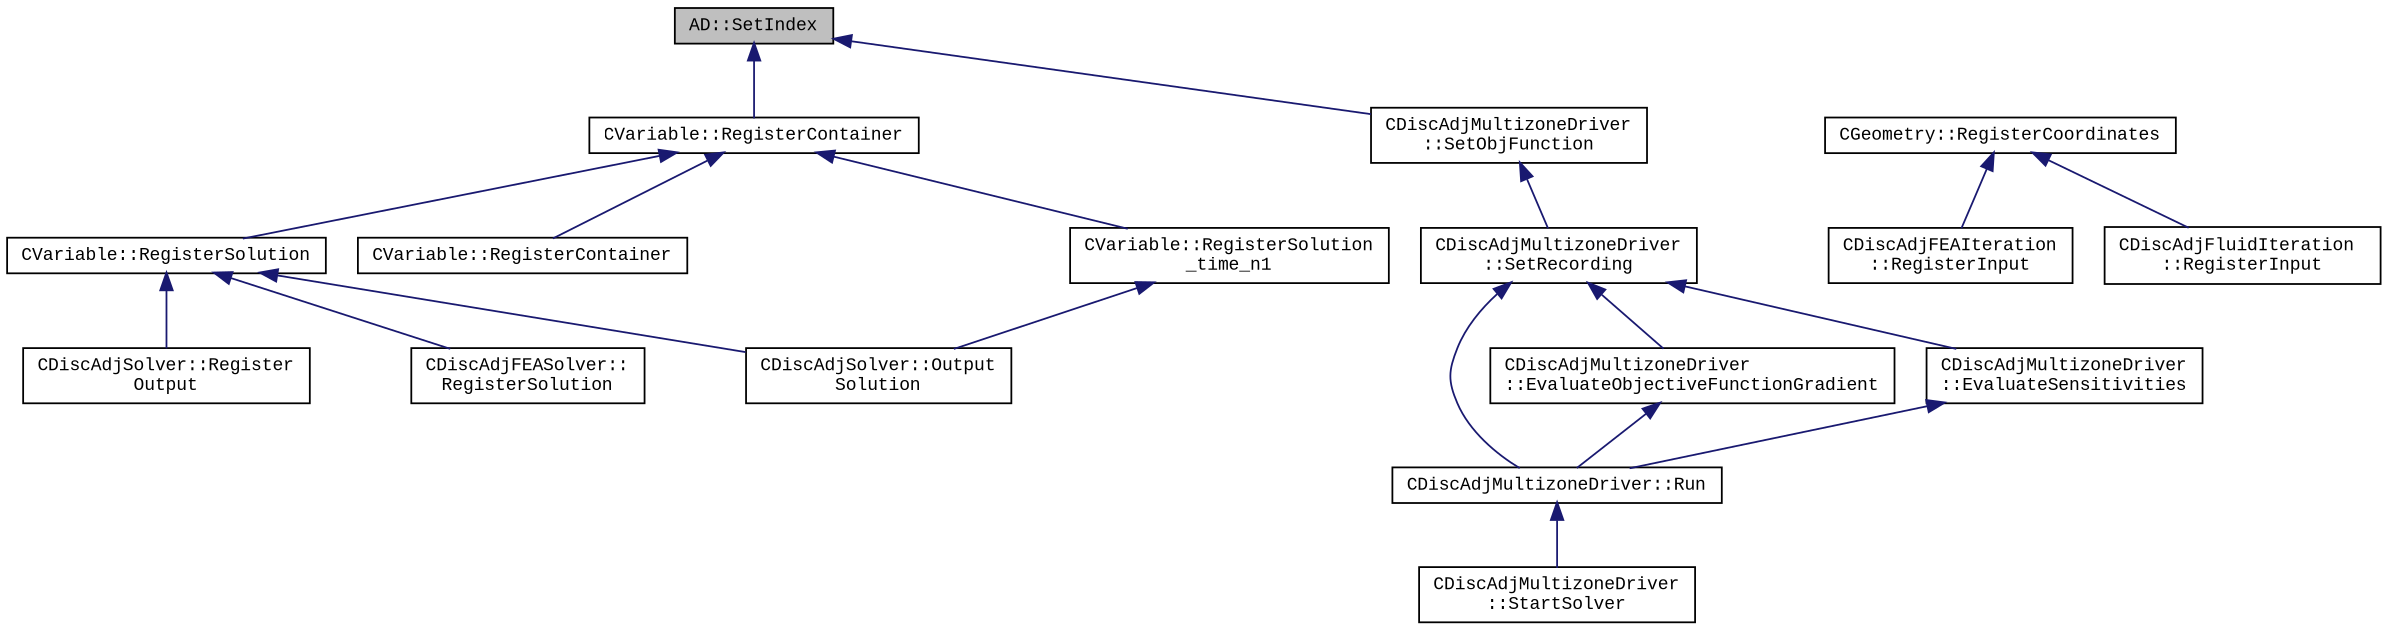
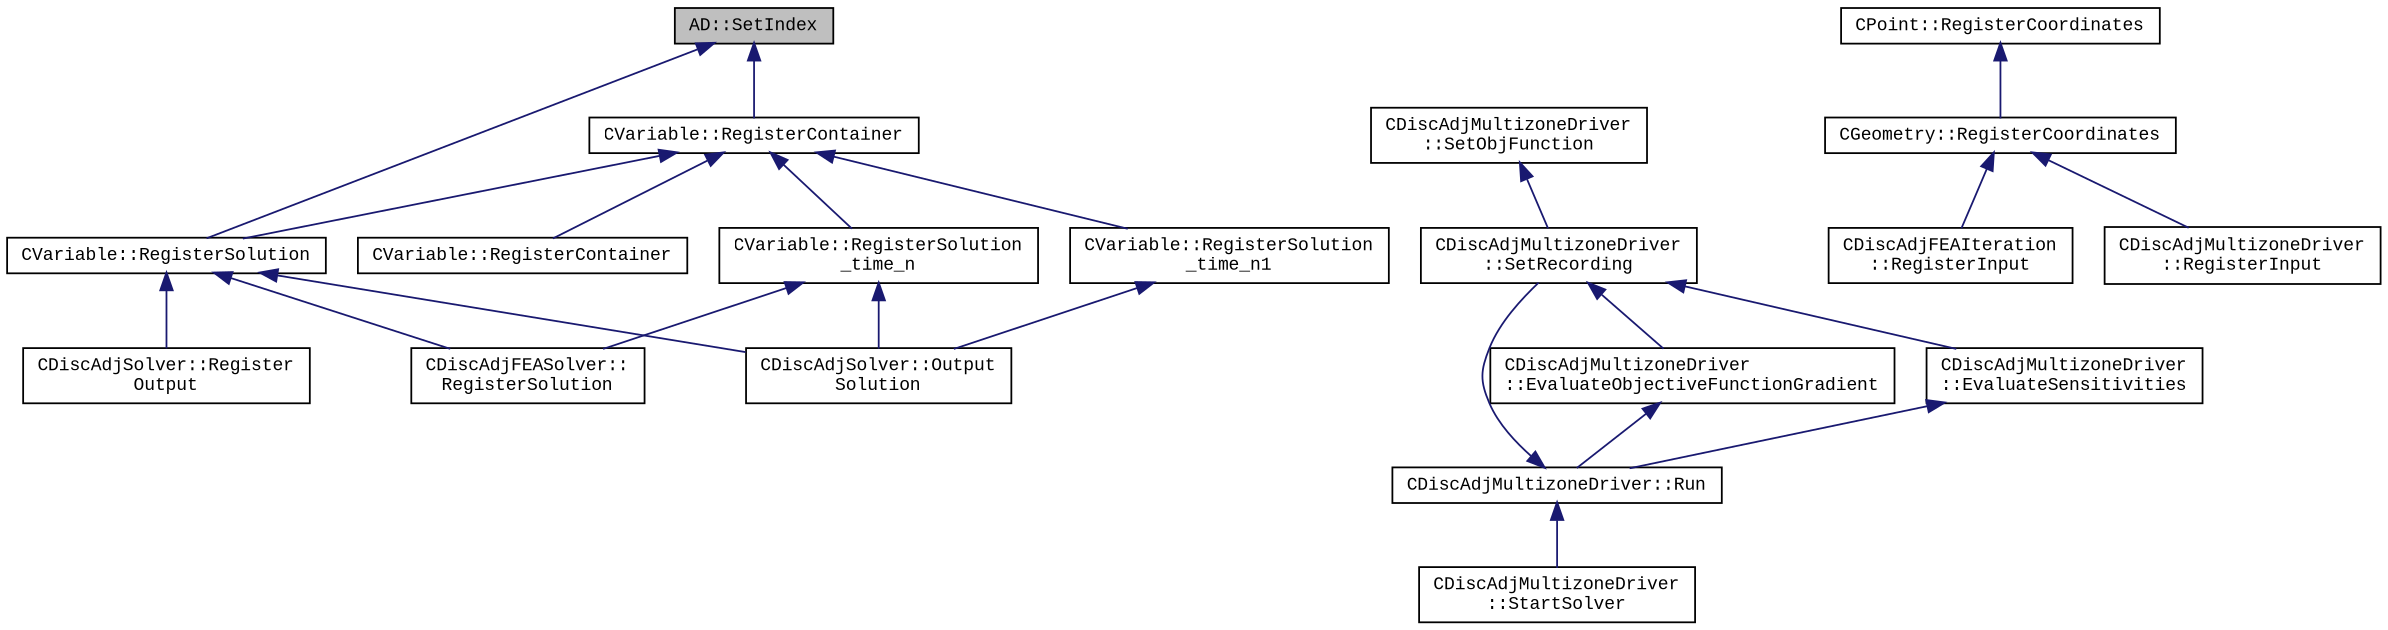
none -> (2000, 26)
(1111, 78) -> (452, 144)
none -> (879, 256)
(2243, 256) -> (2243, 256)
(1452, 387) -> (1483, 368)
